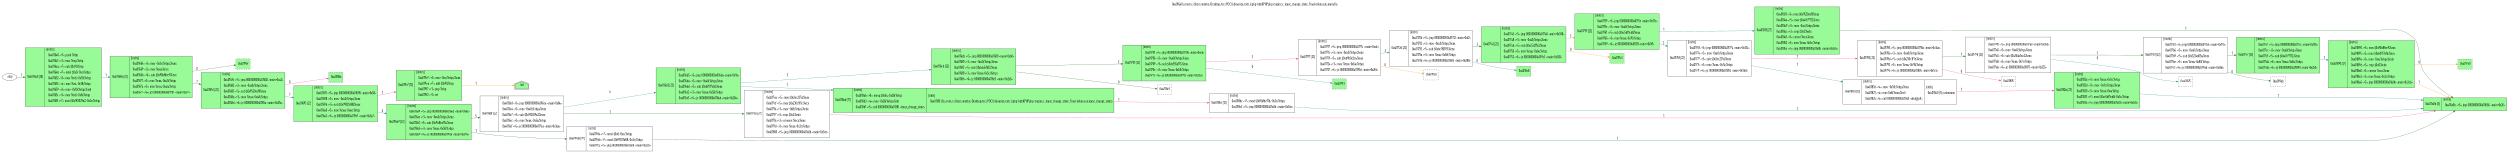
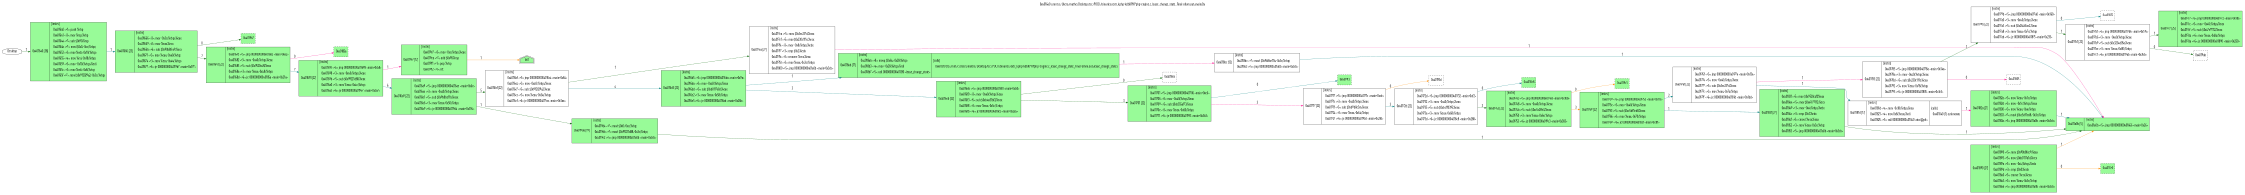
(2323, 60) -> none
(10, 77) -> (12, 52)
(610, 139) -> (615, 131)
